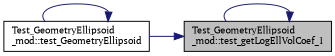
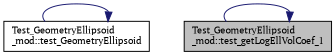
(162, 36) -> none
